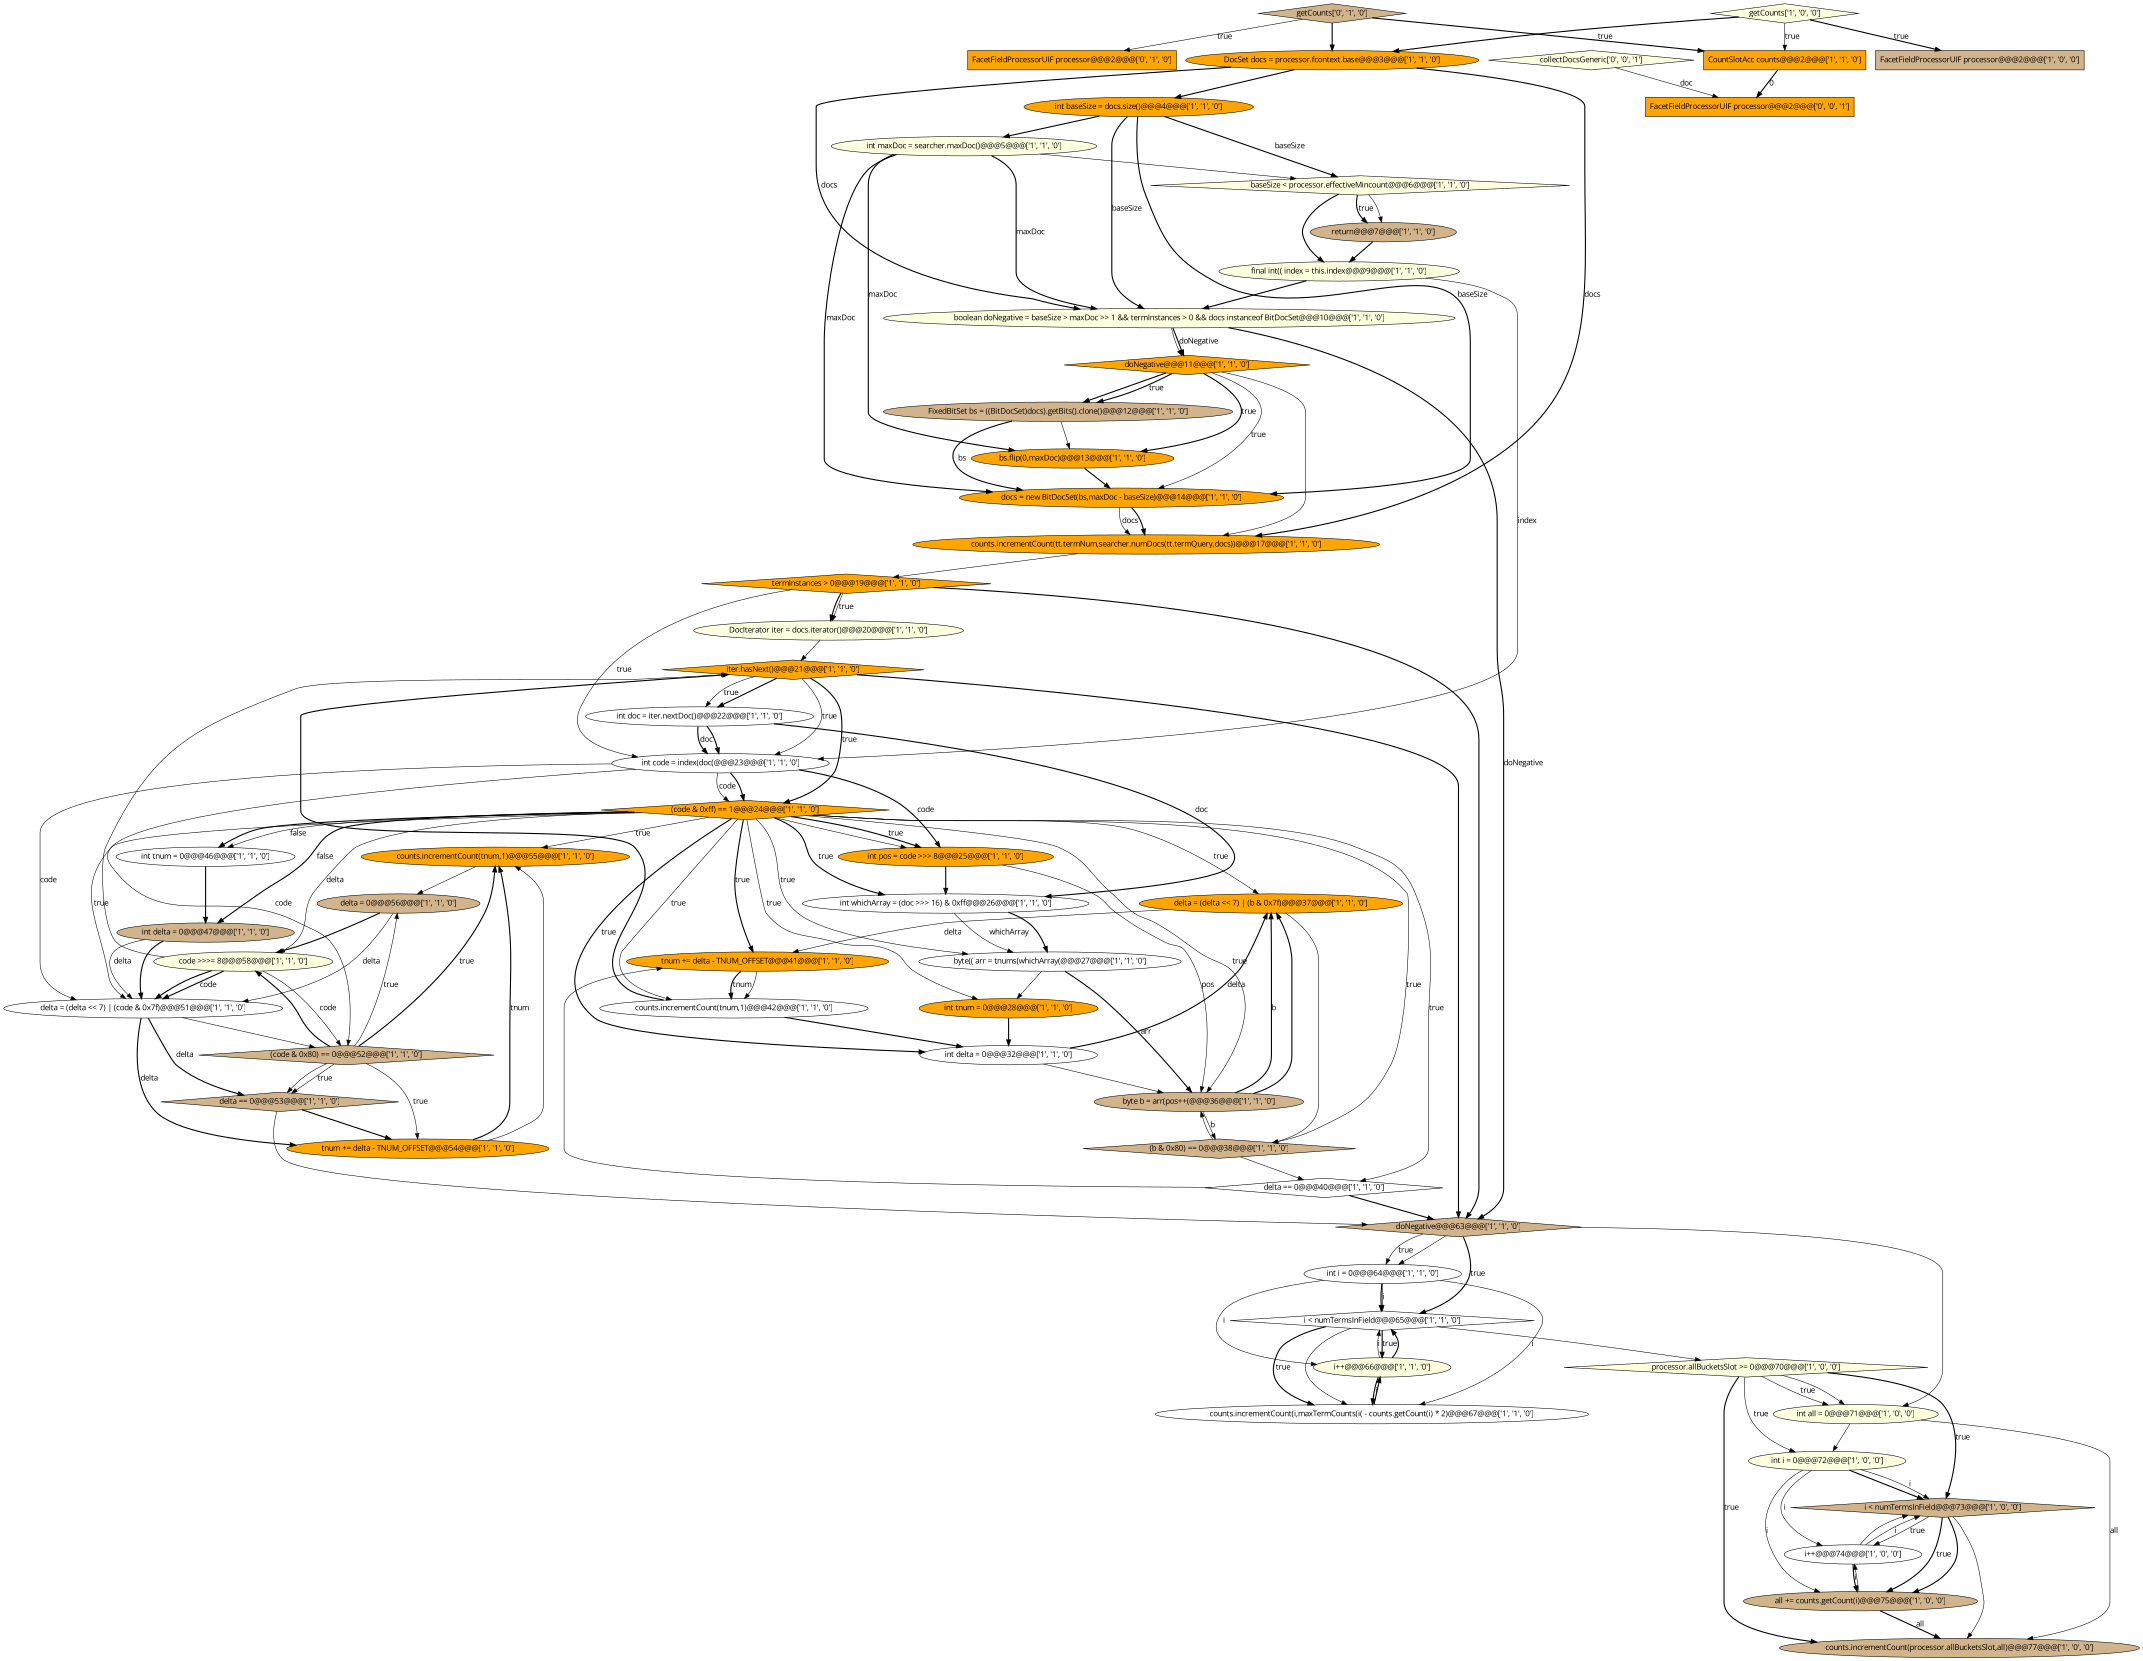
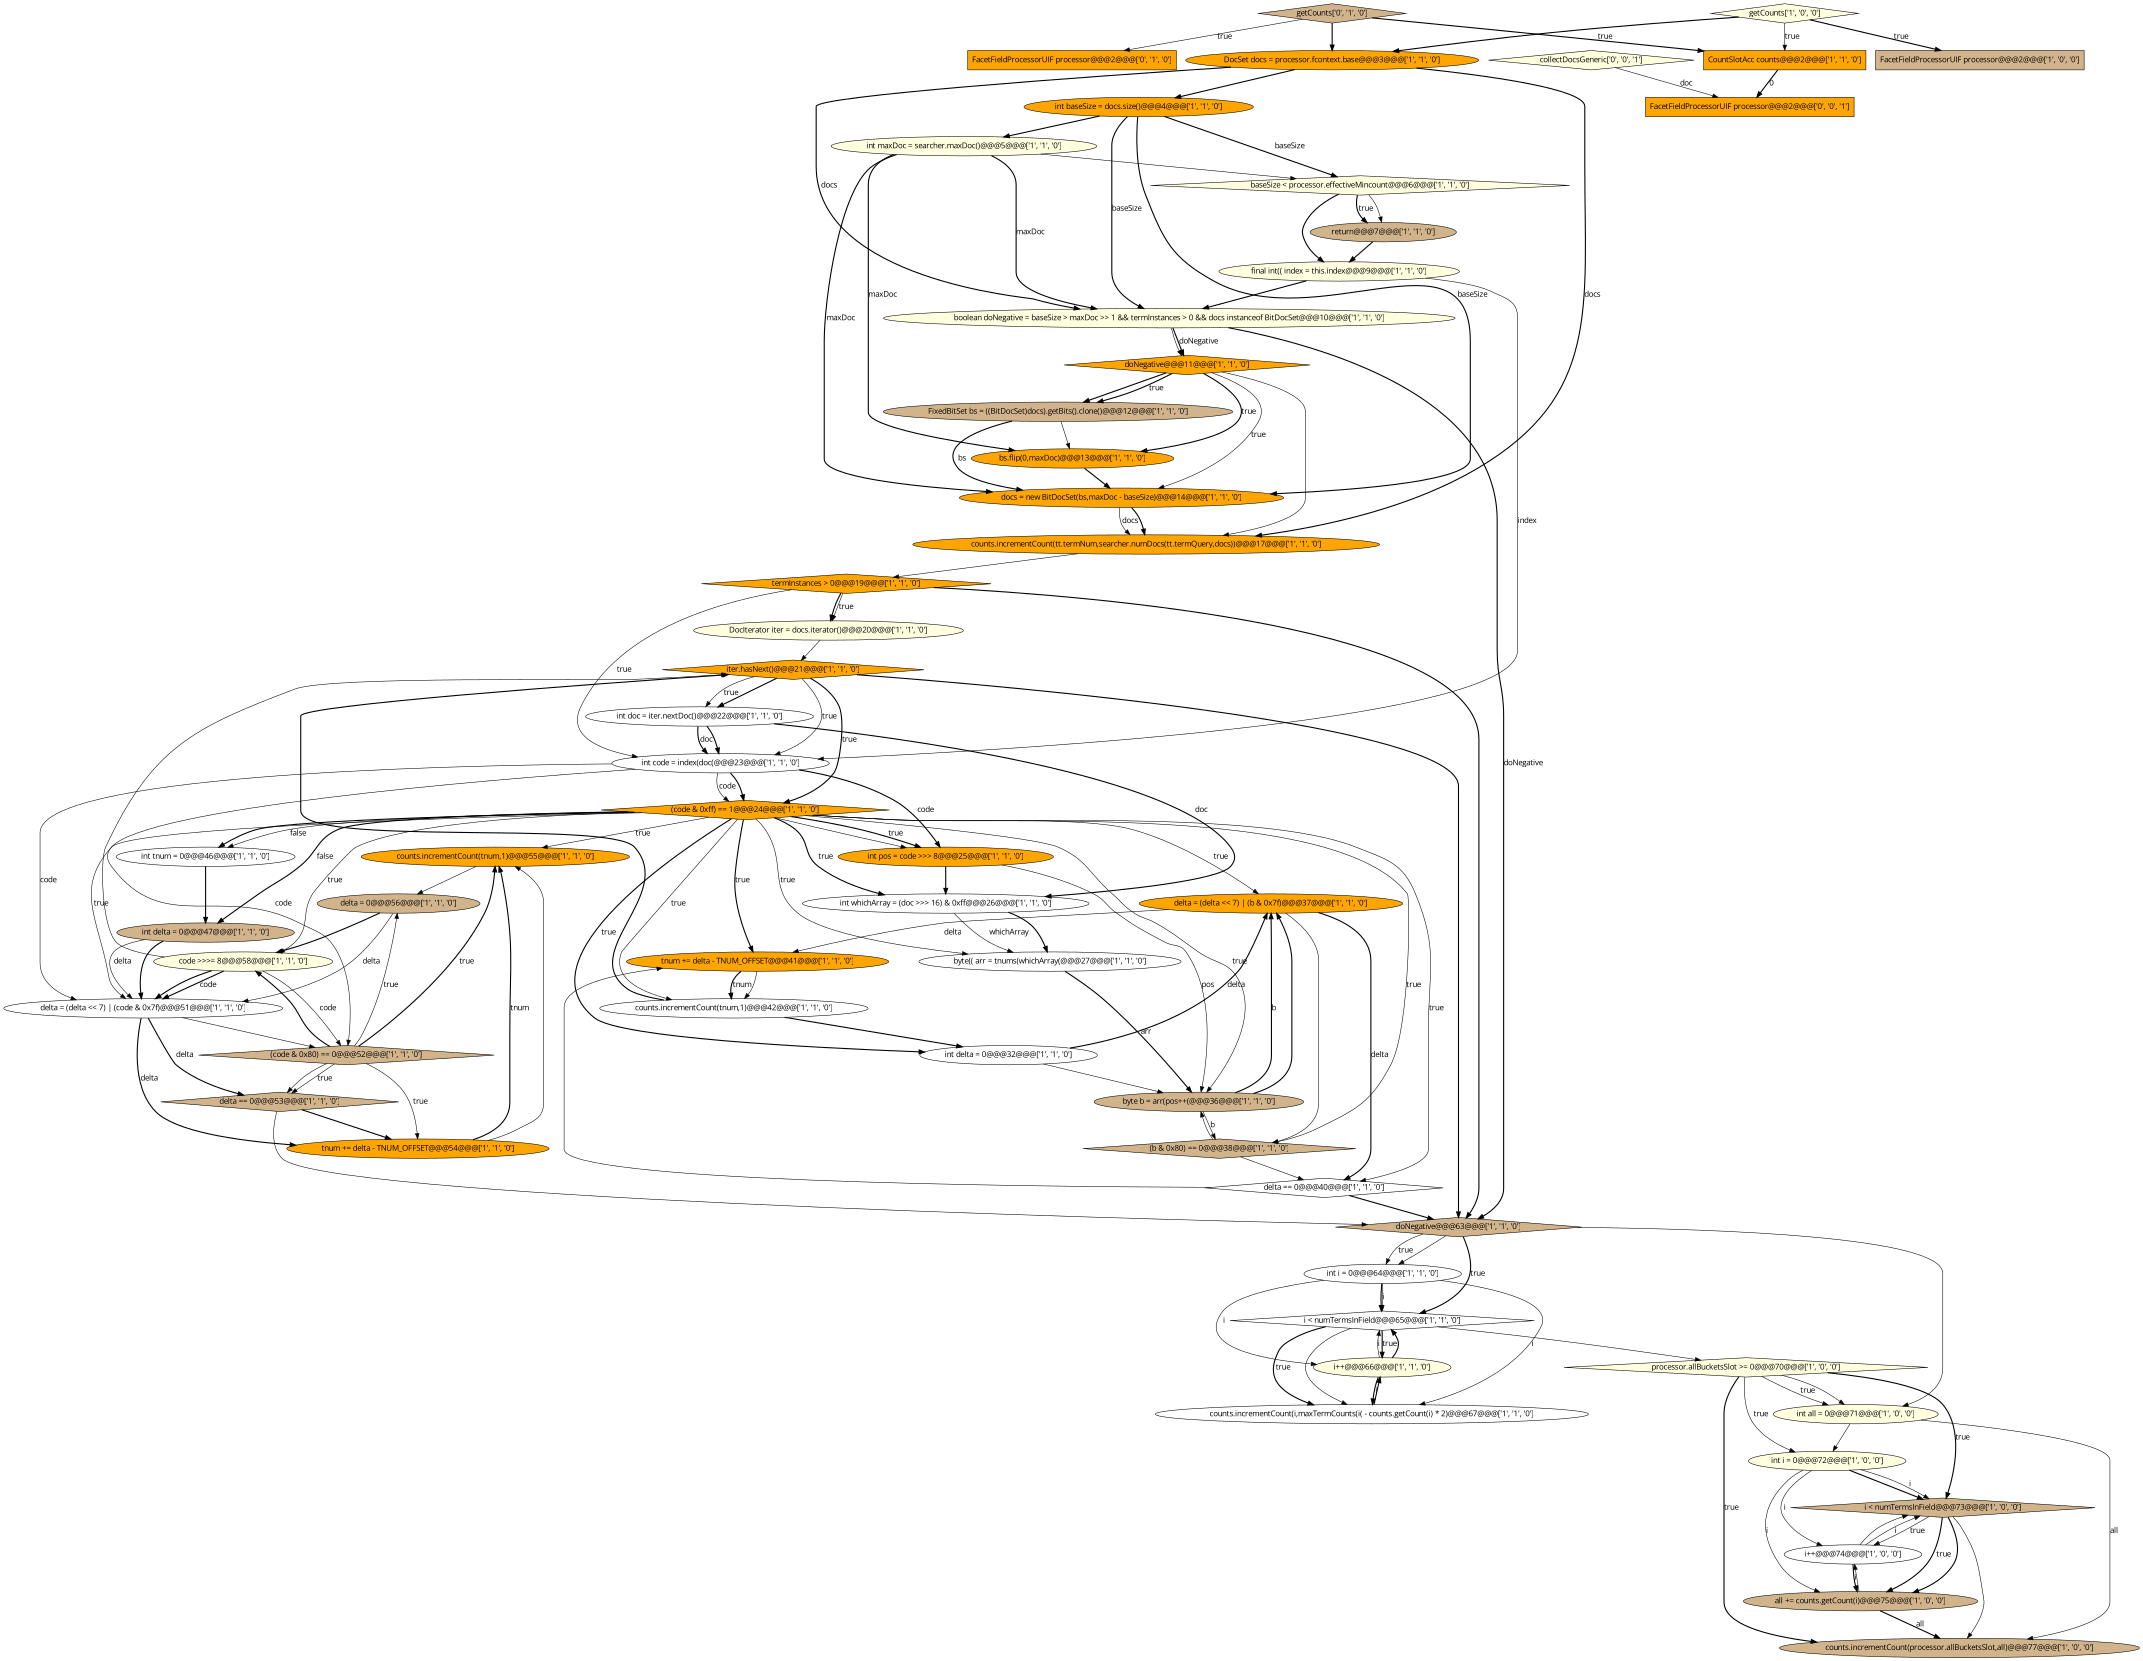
(335, 880) -> (335, 880)
(1009, 1008) -> none
none -> (1371, 1035)
